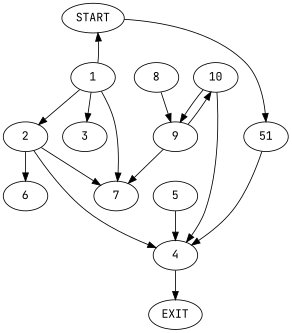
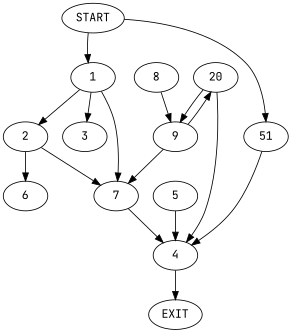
(99, 52) -> (88, 44)
(216, 77) -> (216, 77)
(83, 208) -> (143, 223)
